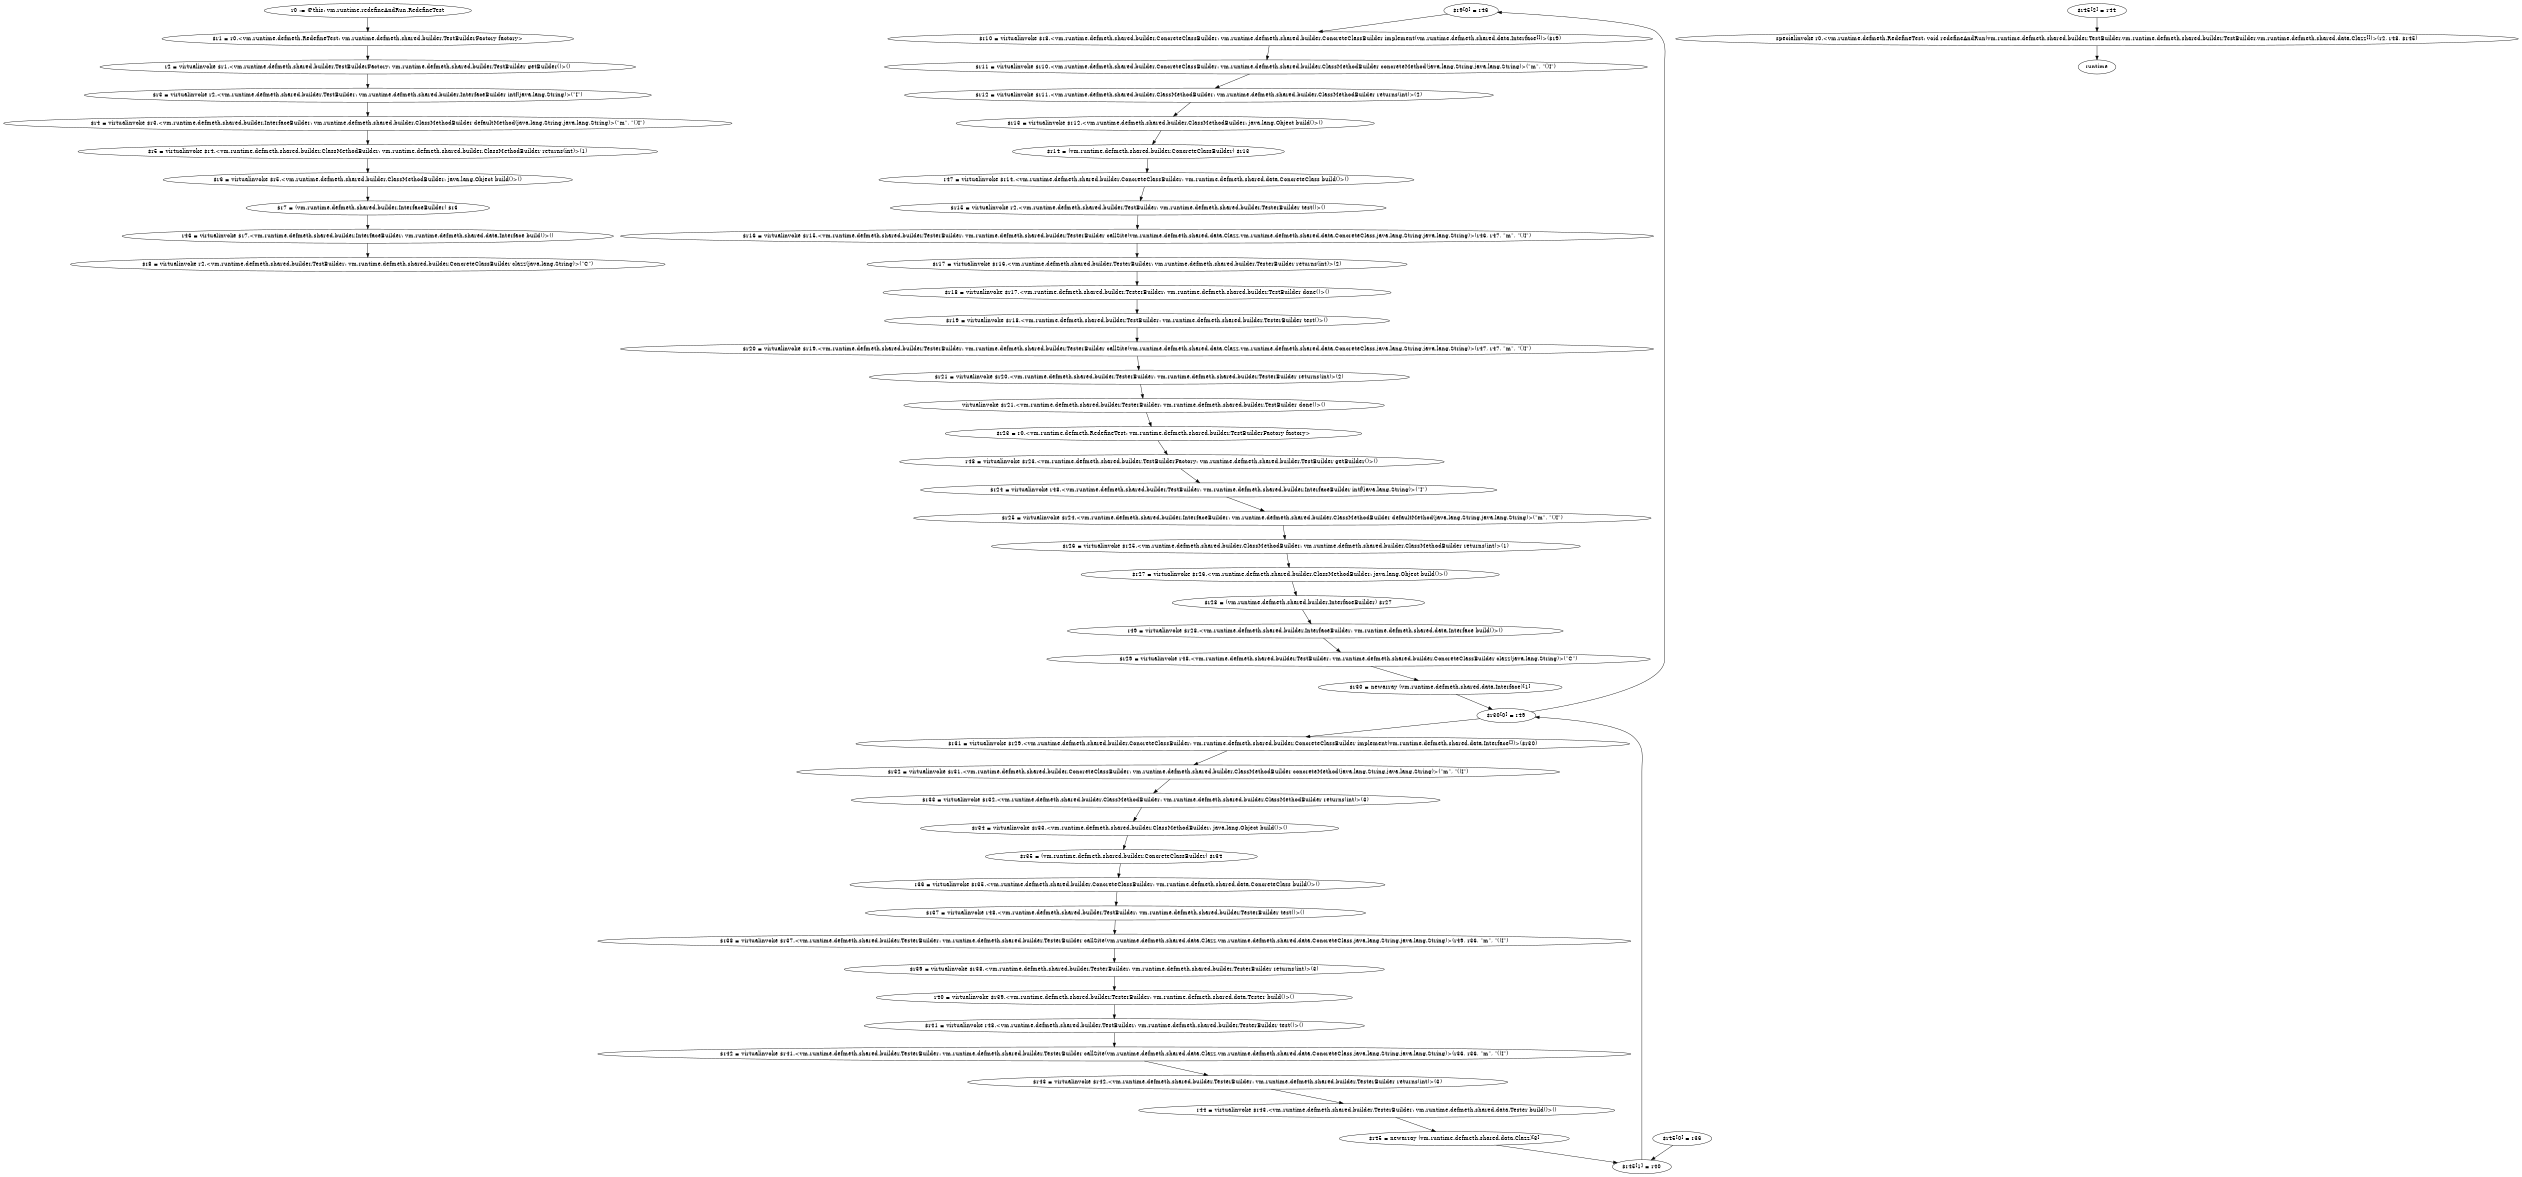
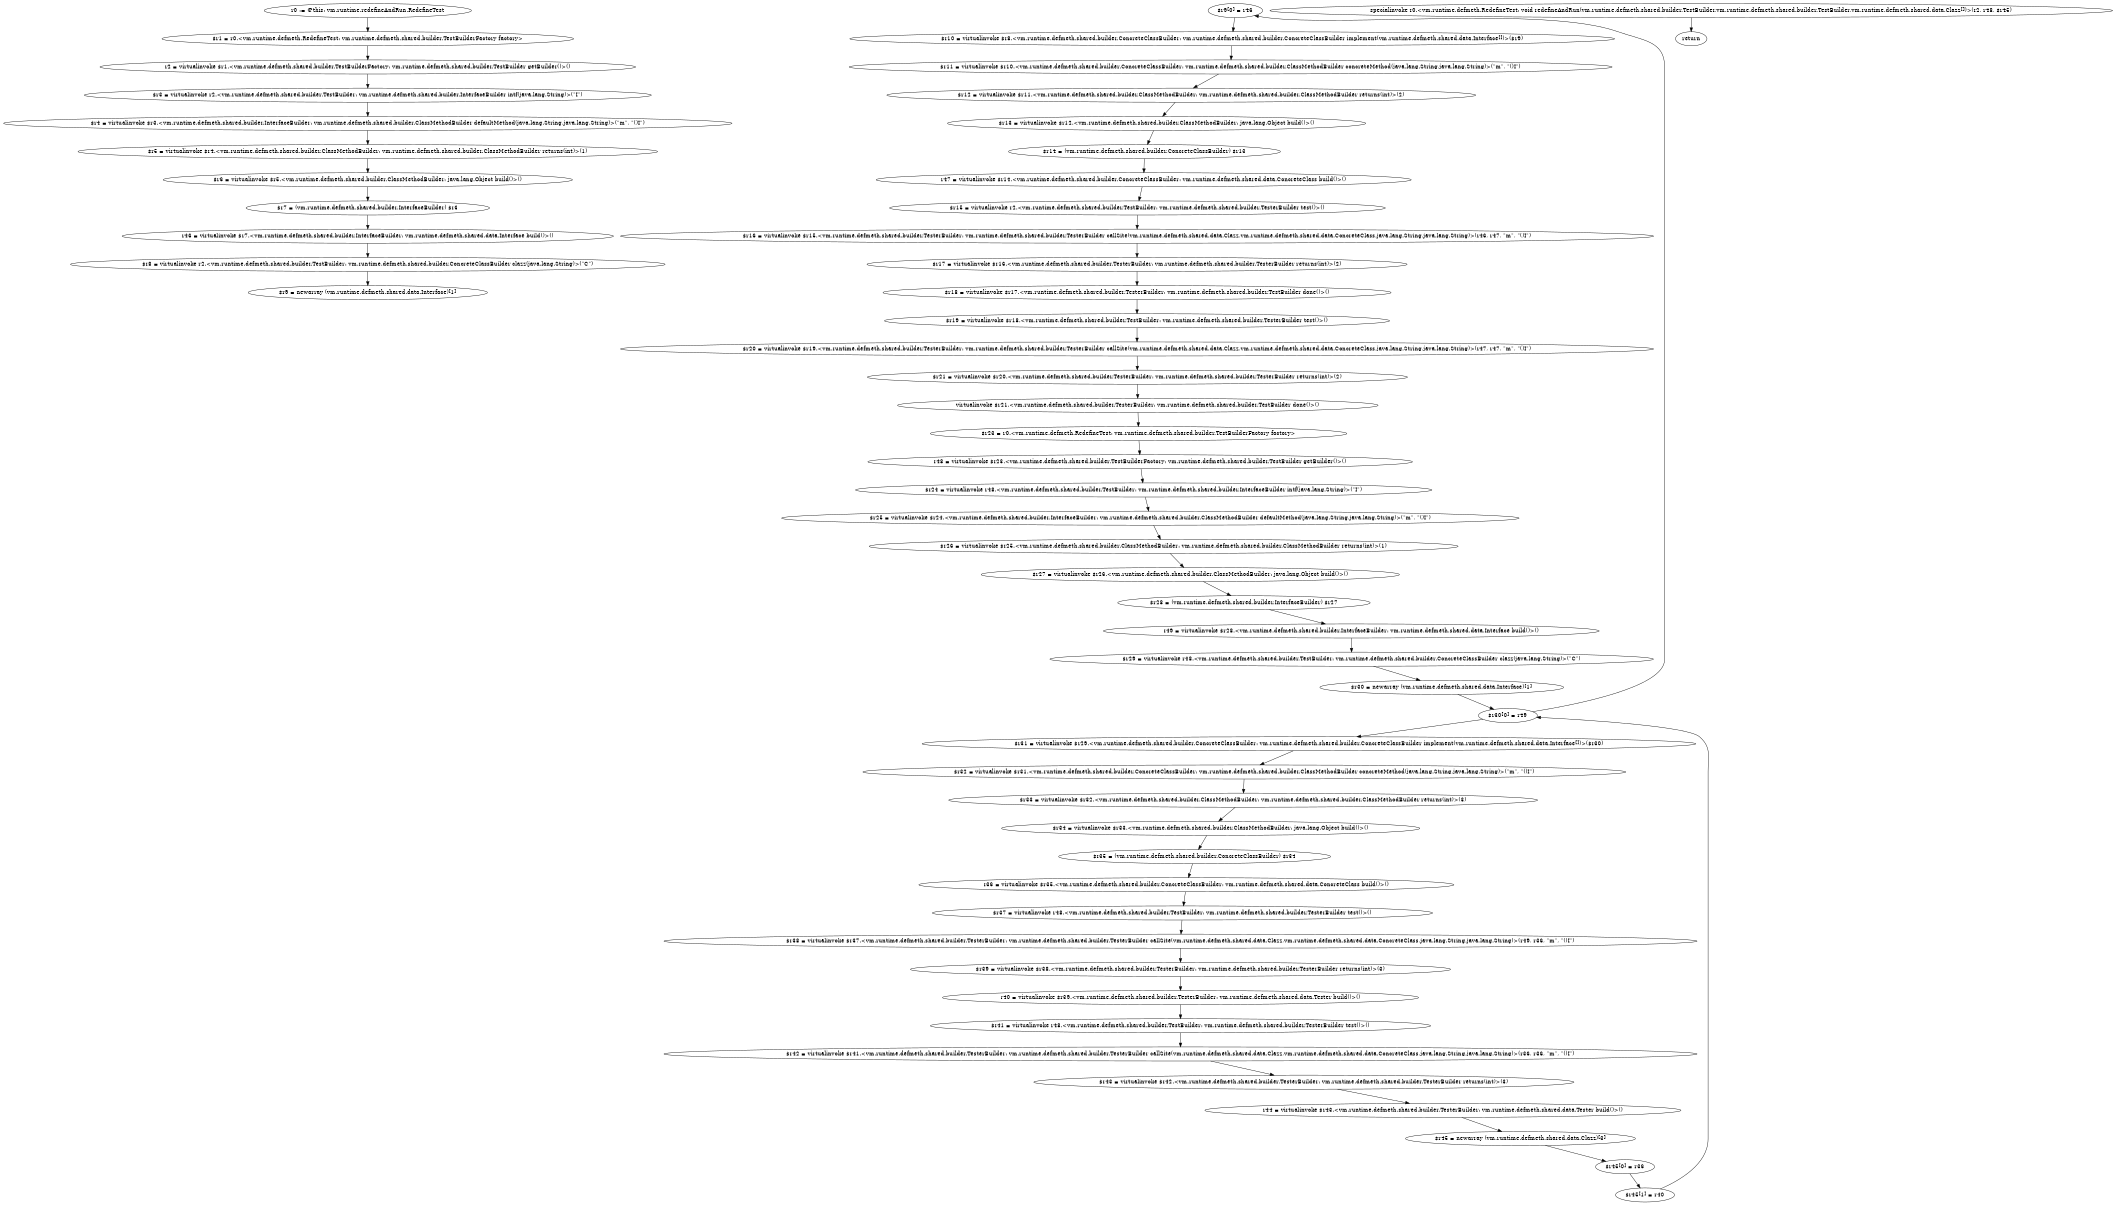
(2097, 11) -> none
(2097, 67) -> (1691, 39)
none -> (368, 293)
(1555, 1154) -> (1574, 1153)
